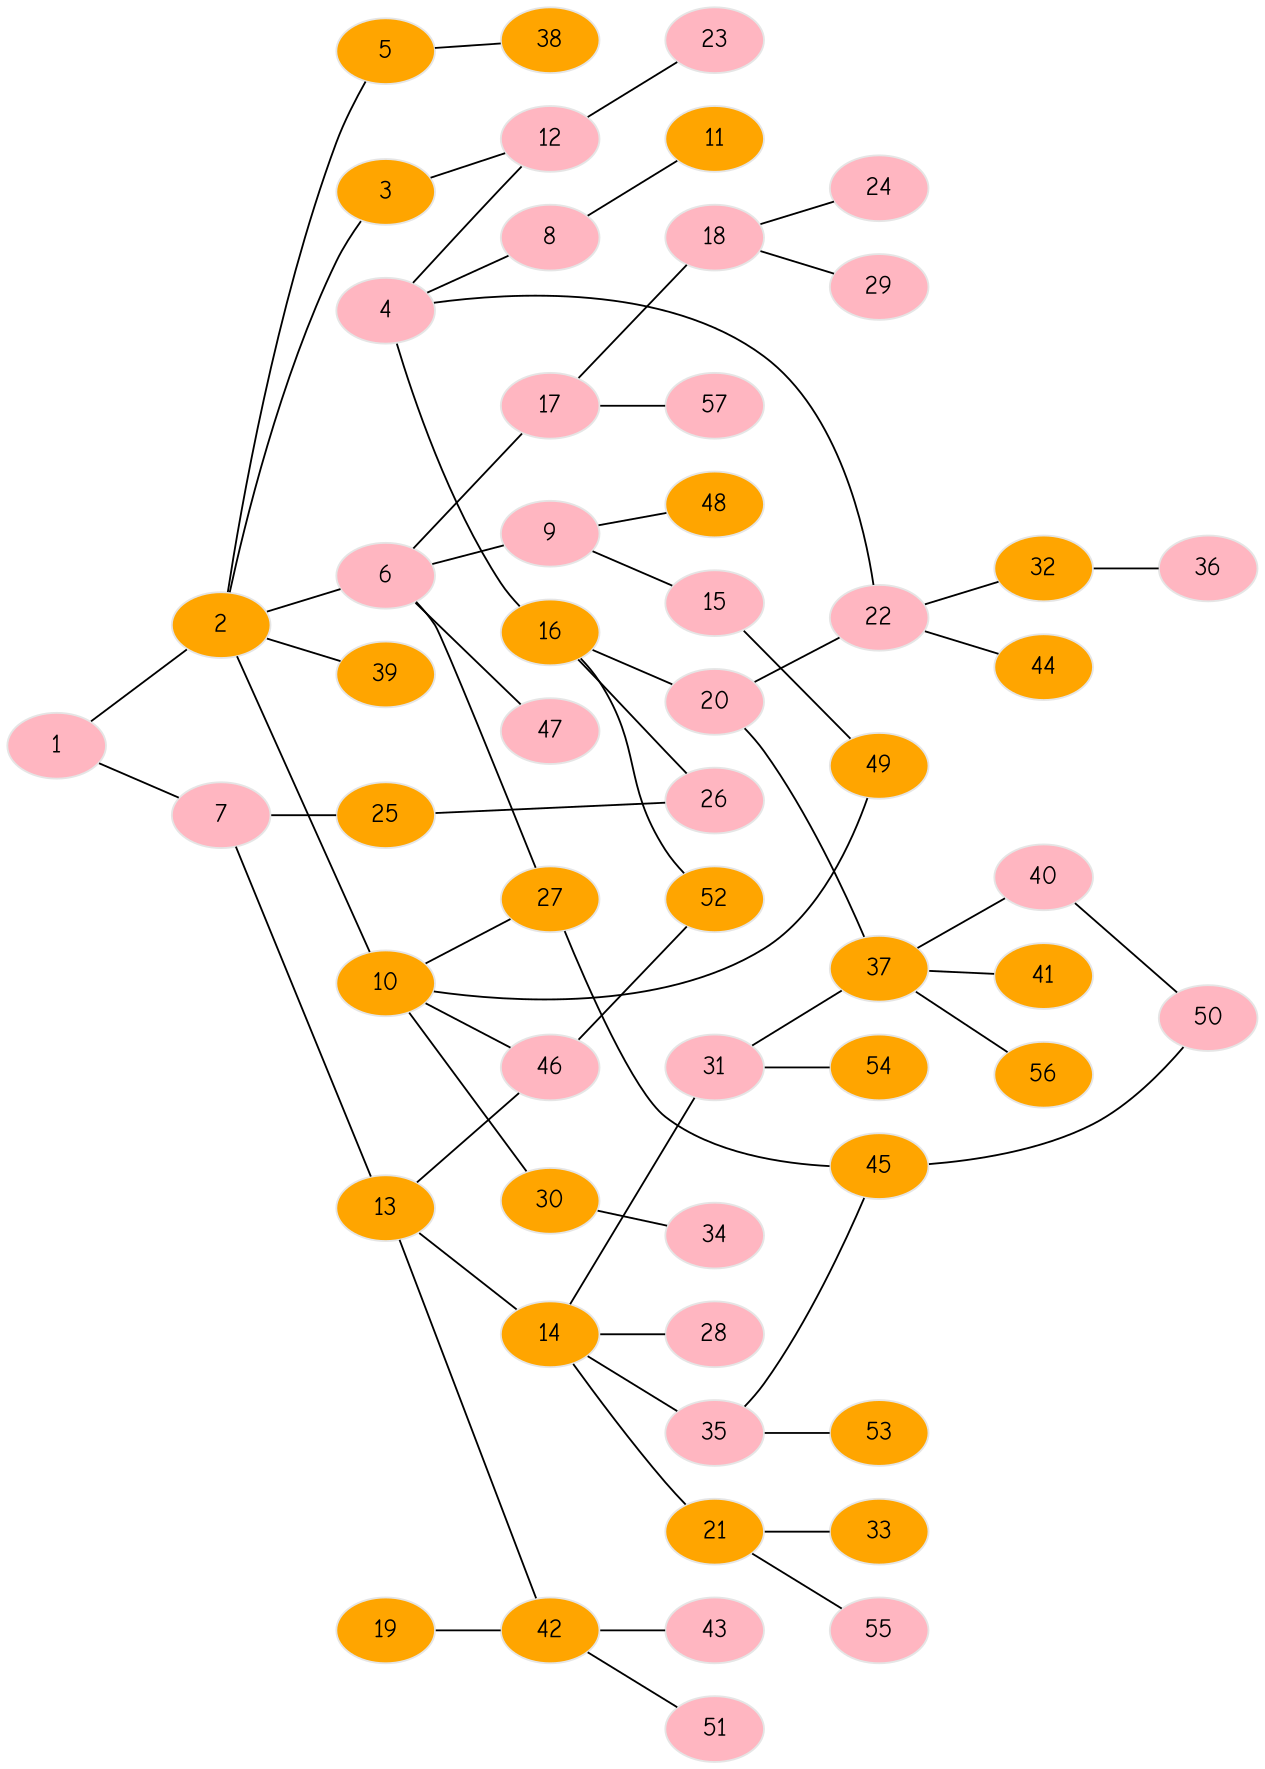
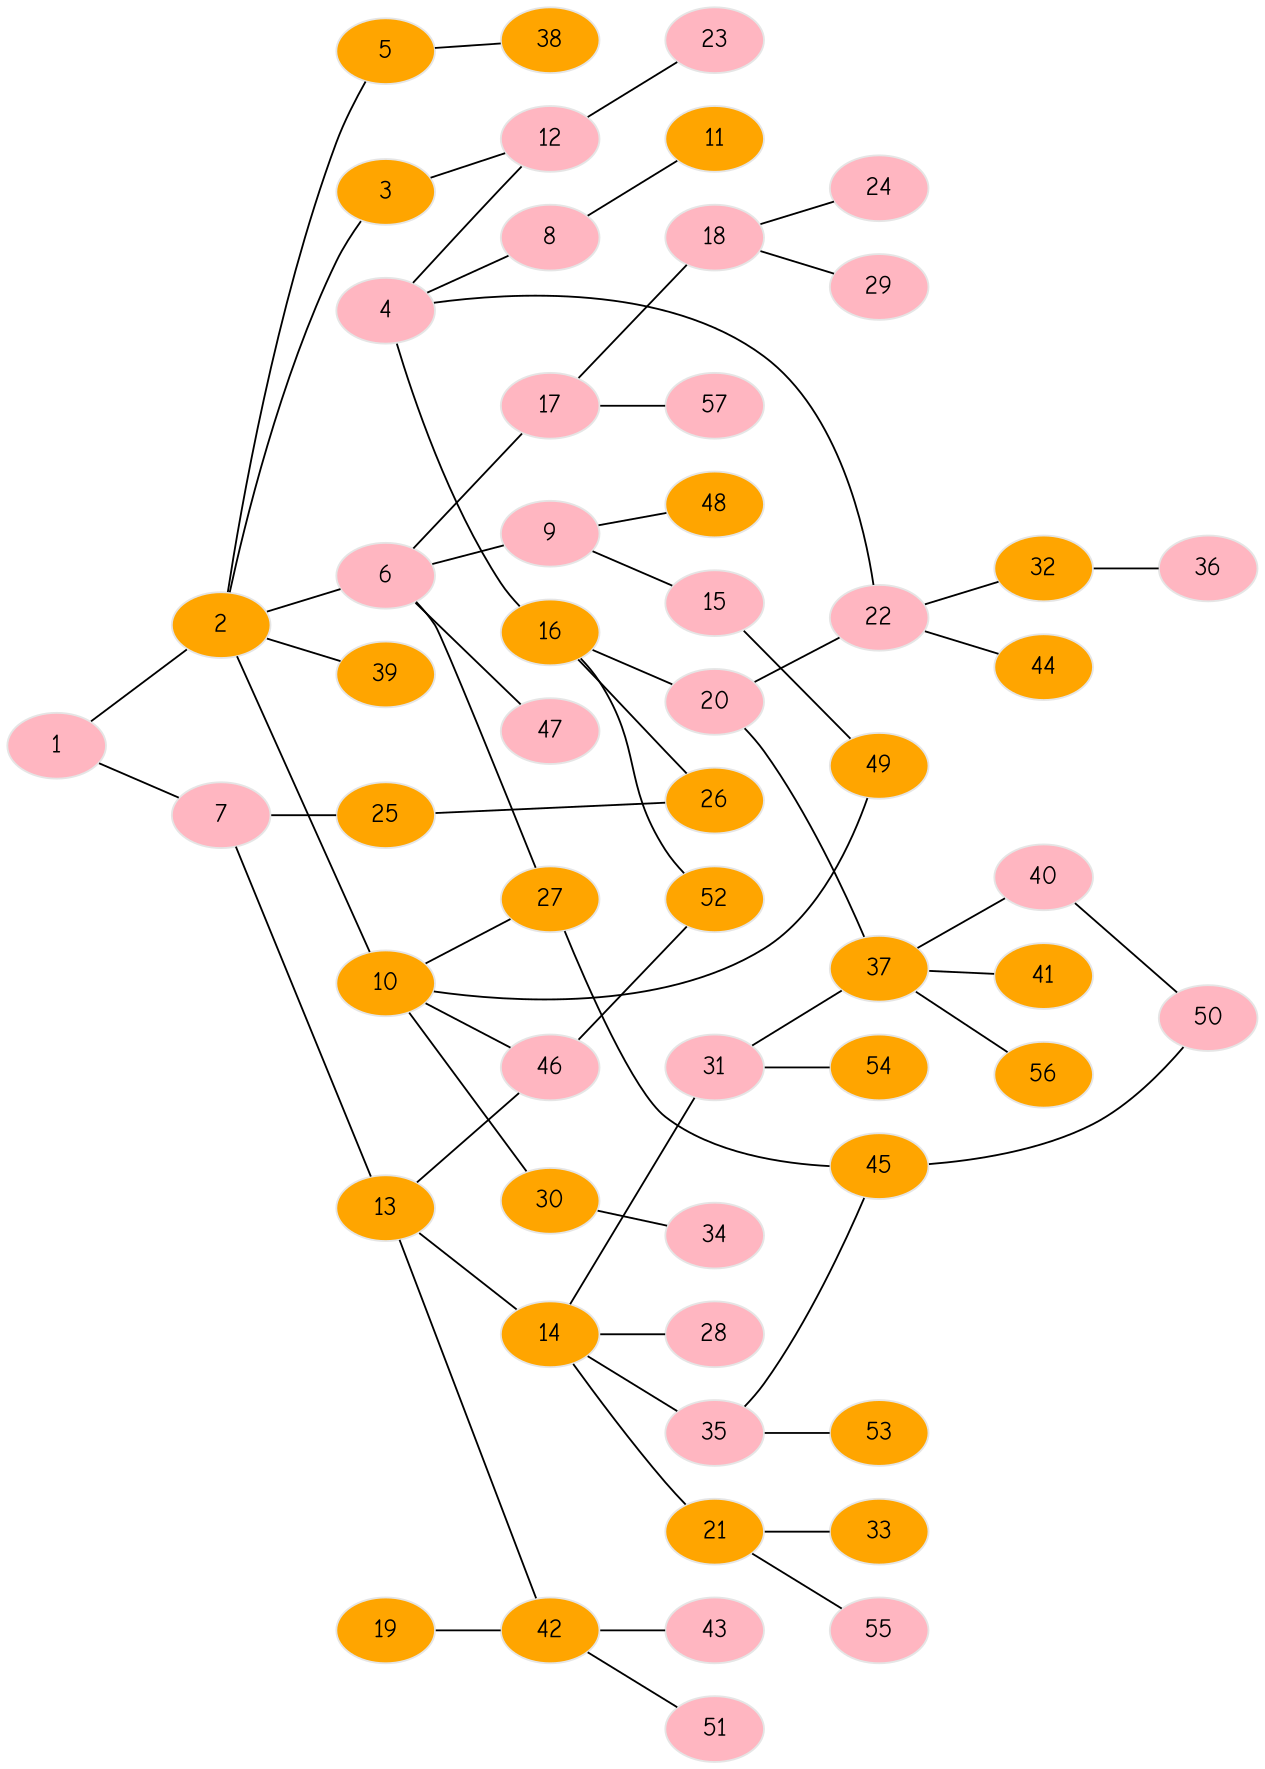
(715, 801) -> (715, 801)
